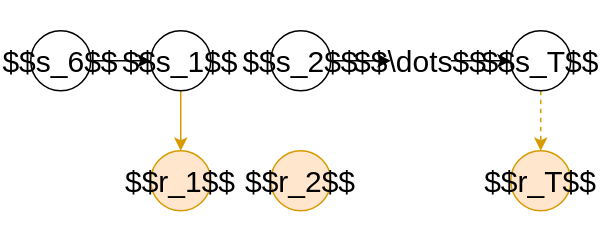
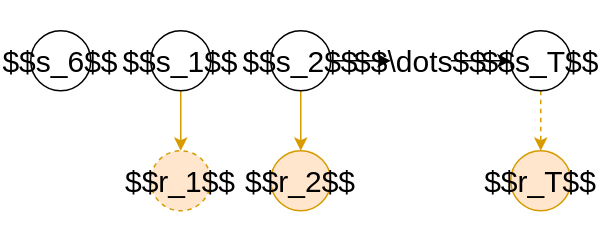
(116, 61) -> none
none -> (301, 116)
(181, 181) -> (181, 181)
